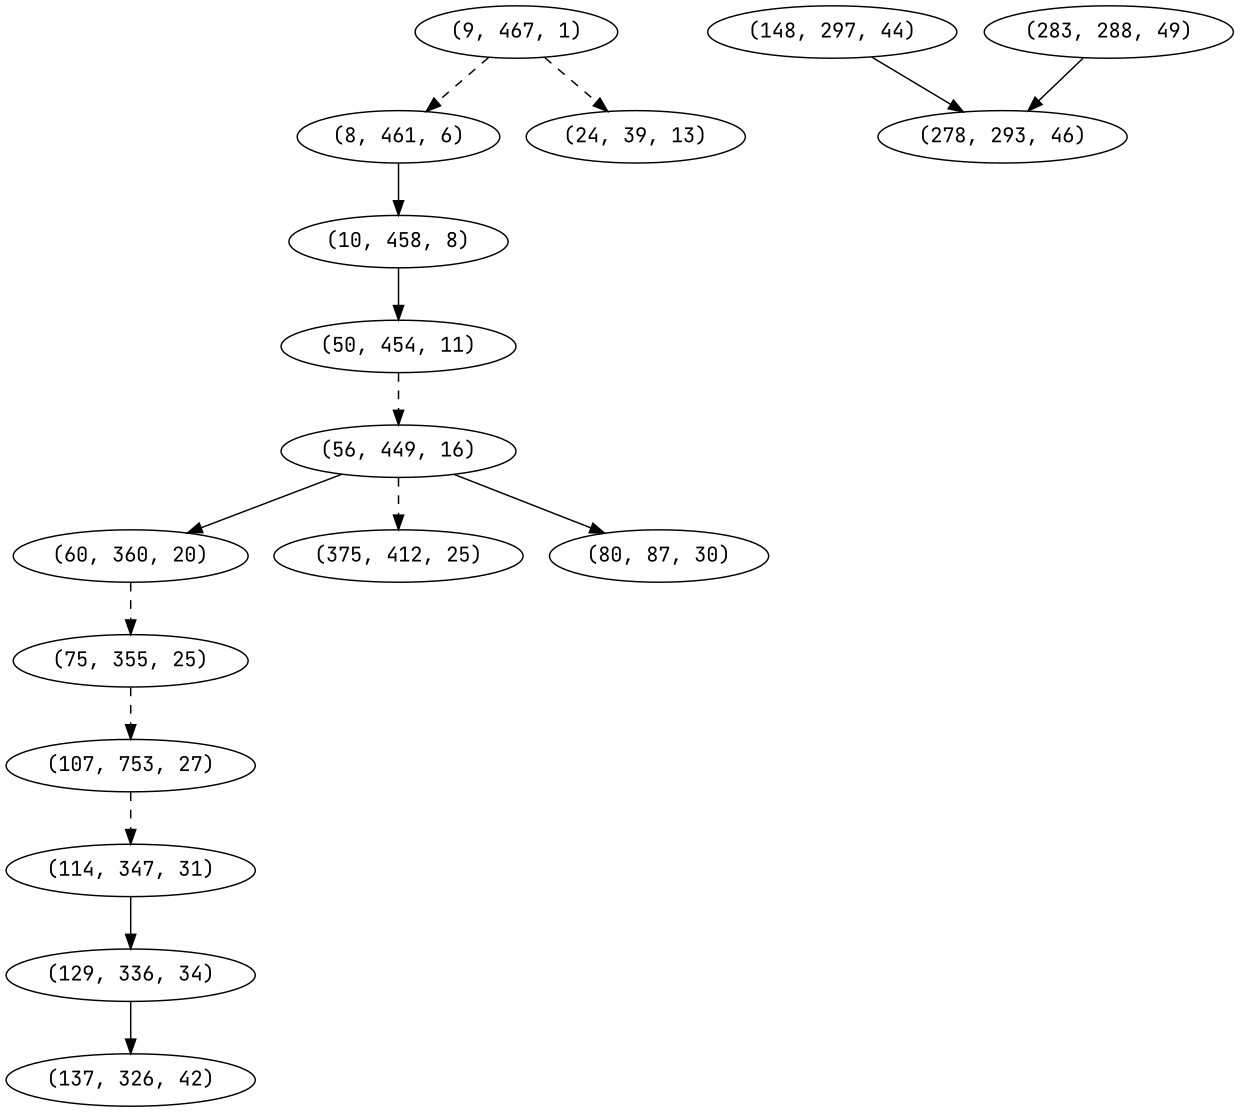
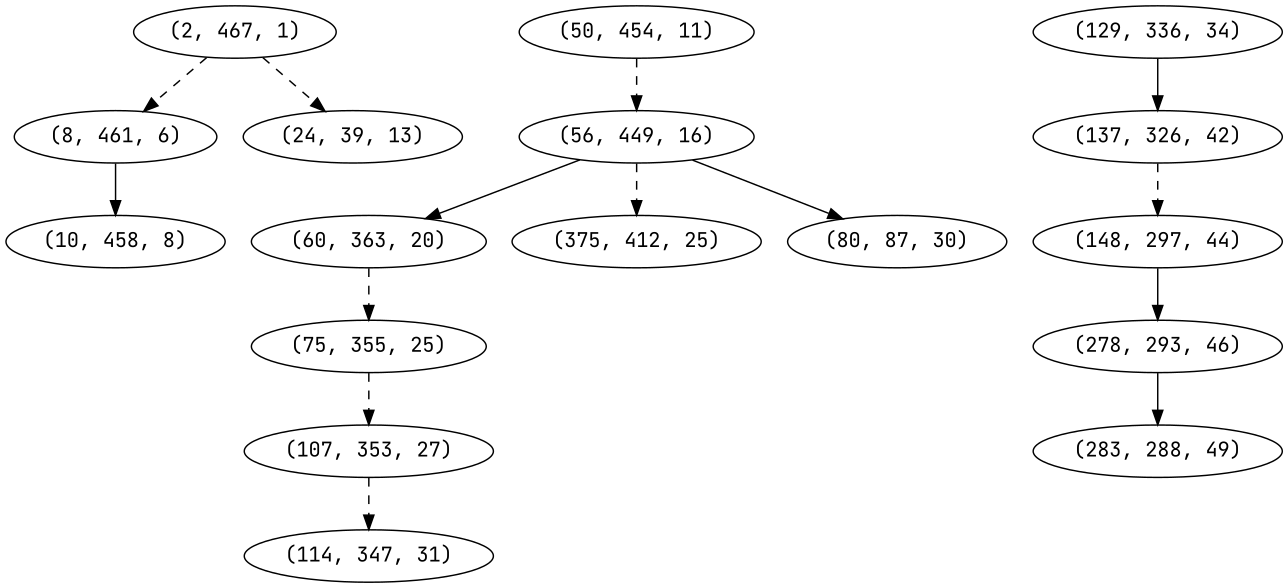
(516, 32) -> (235, 32)
(1061, 79) -> (1158, 392)
none -> (1158, 182)
(399, 287) -> none
(131, 556) -> (369, 242)
(131, 766) -> (369, 451)
(131, 916) -> none
